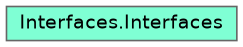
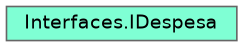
(122, 24) -> (122, 24)
